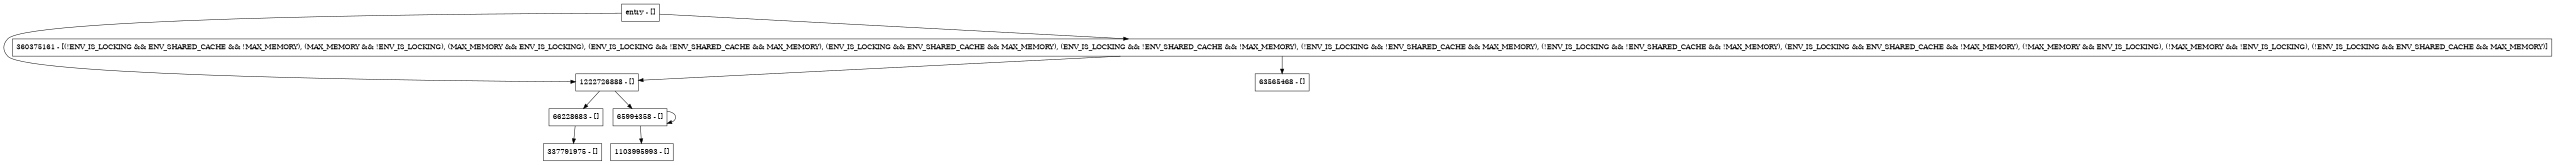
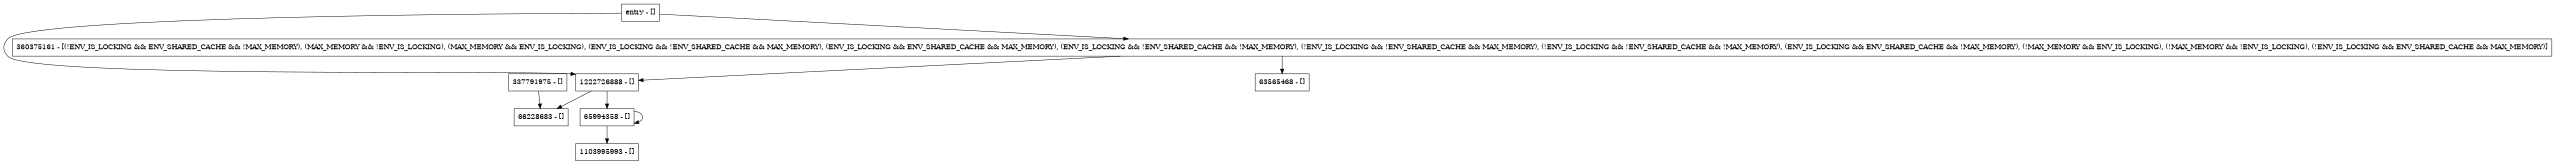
(575, 132) -> (539, 97)
